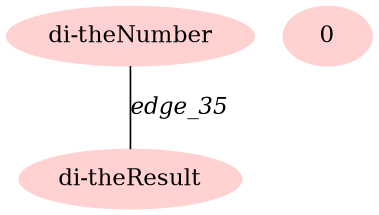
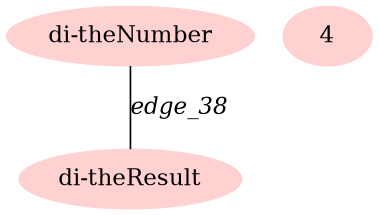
(328, 36) -> (328, 36)
(180, 108) -> (180, 108)
